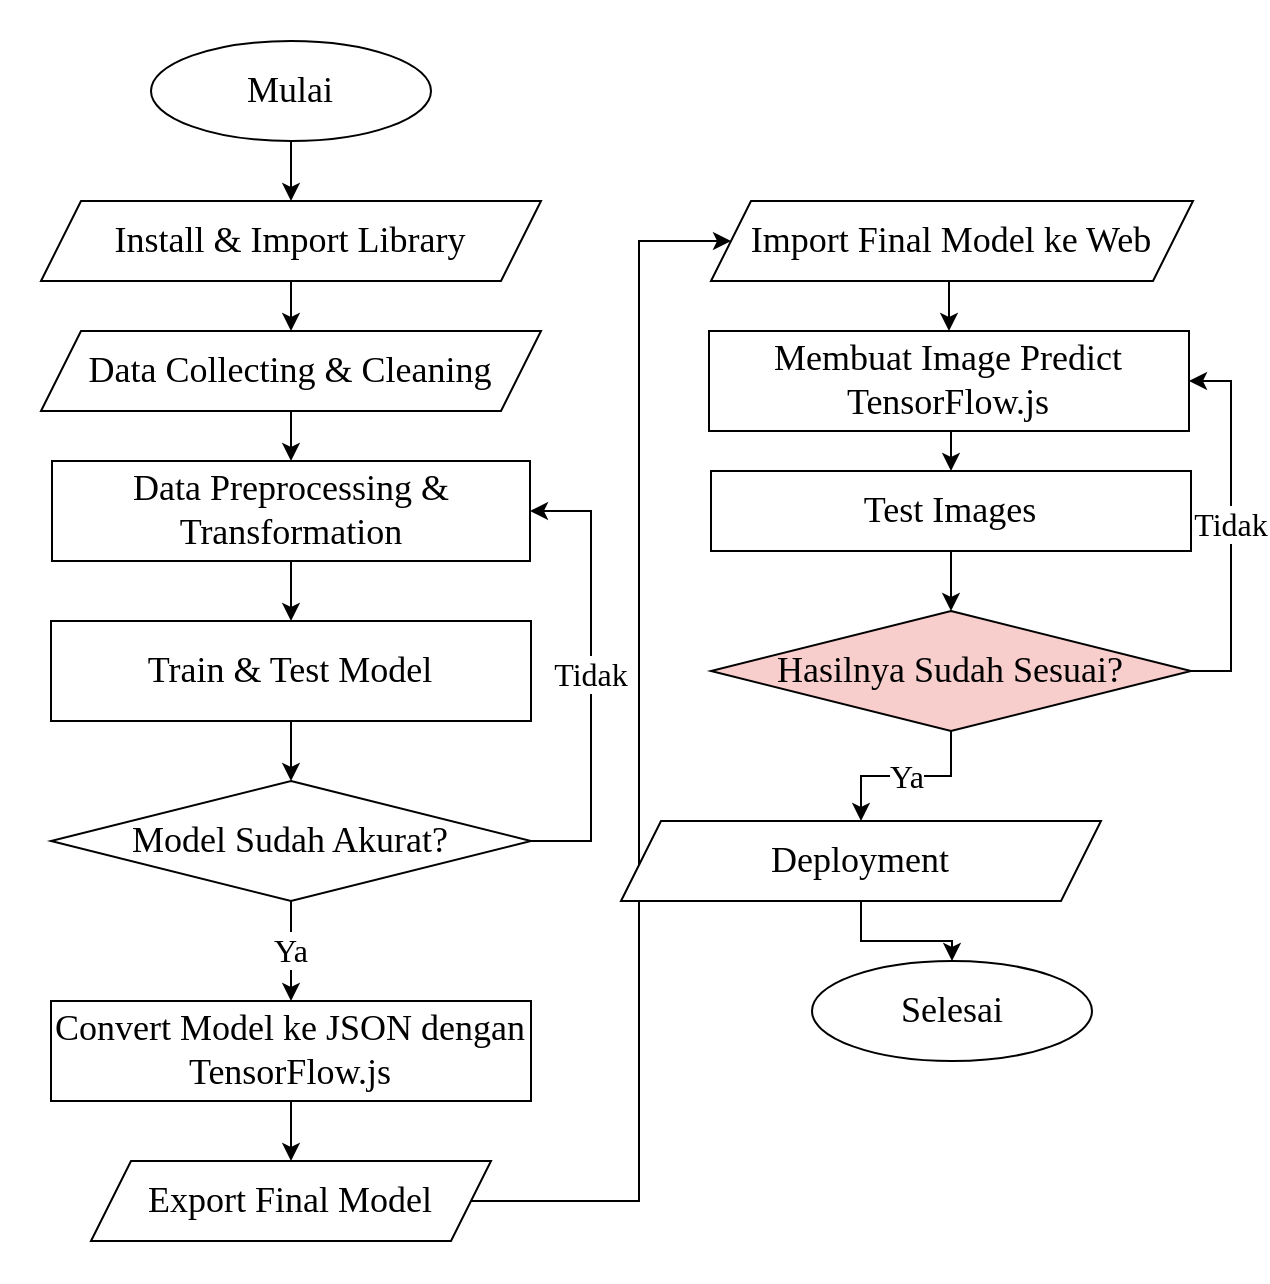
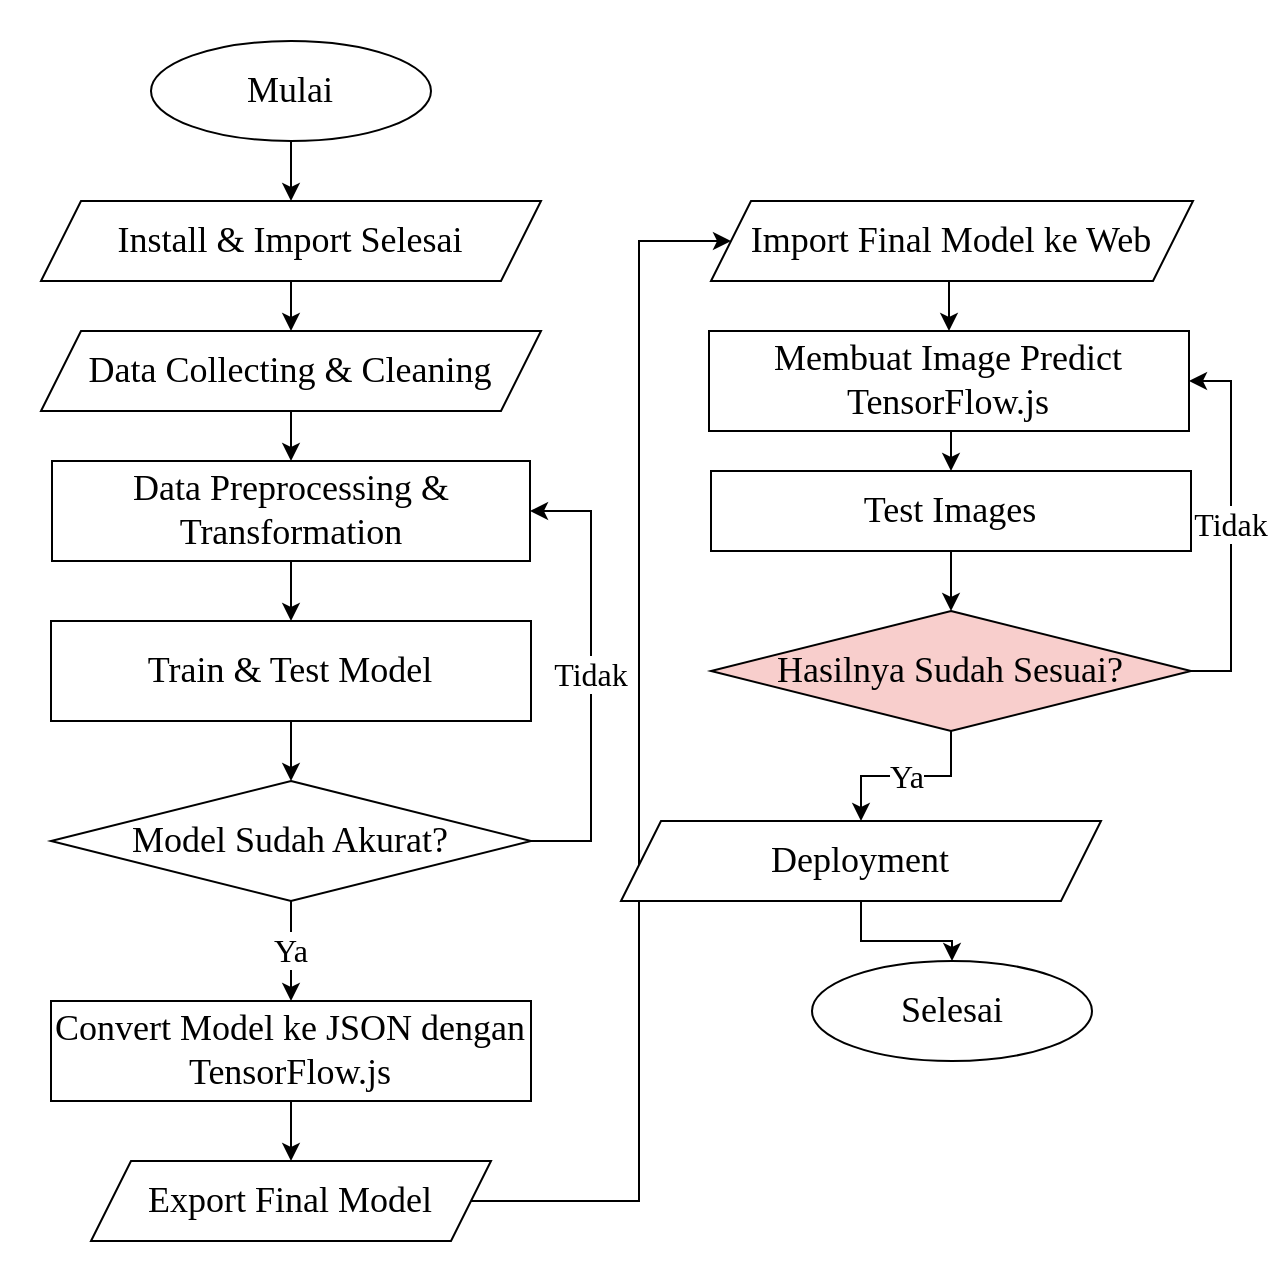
(291, 241) -> (291, 241)
